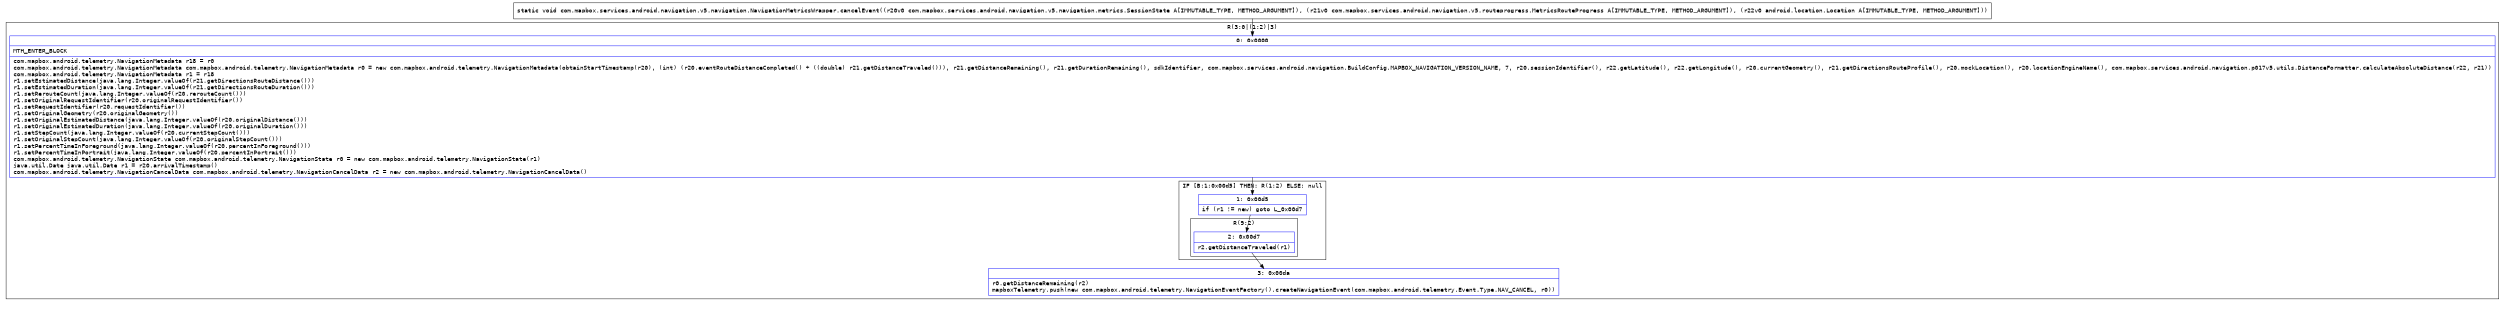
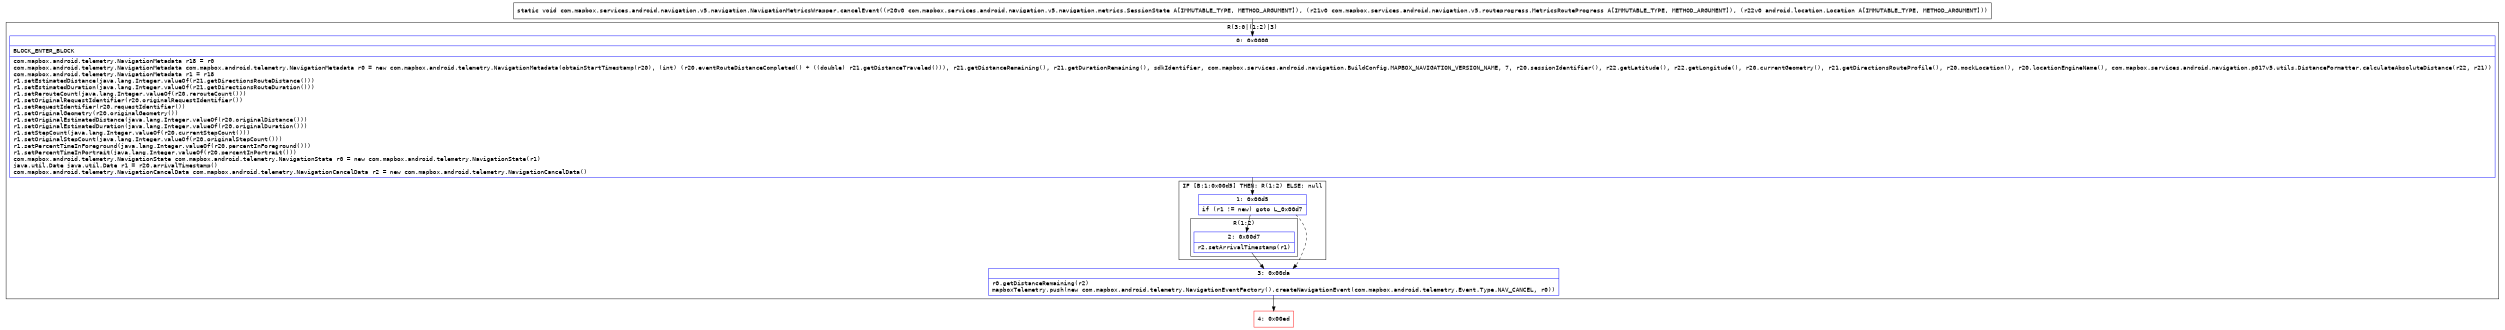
(40, 51) -> (44, 51)
(1244, 223) -> (1244, 223)
none -> (1306, 240)
(1244, 247) -> (1244, 247)
none -> (1274, 319)
